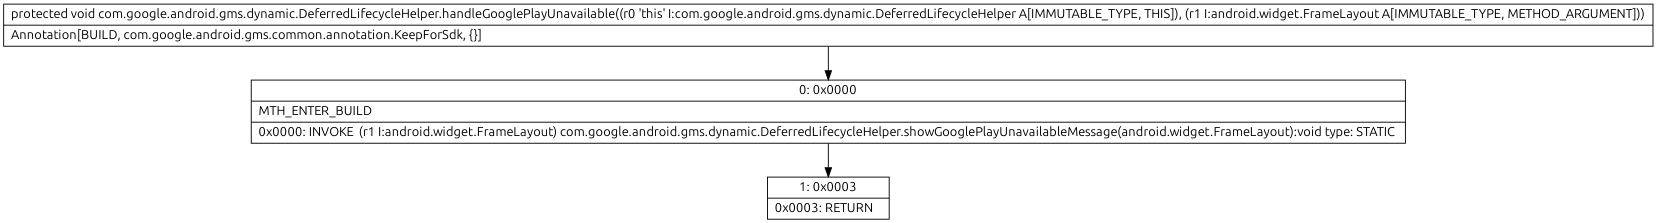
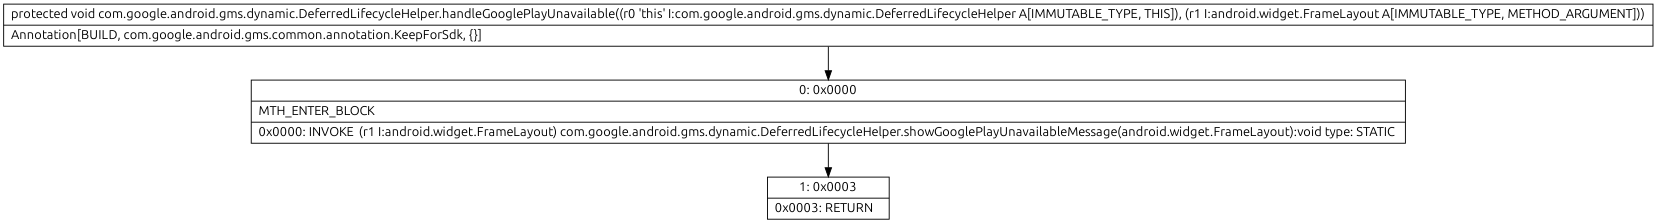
(315, 111) -> (317, 111)
